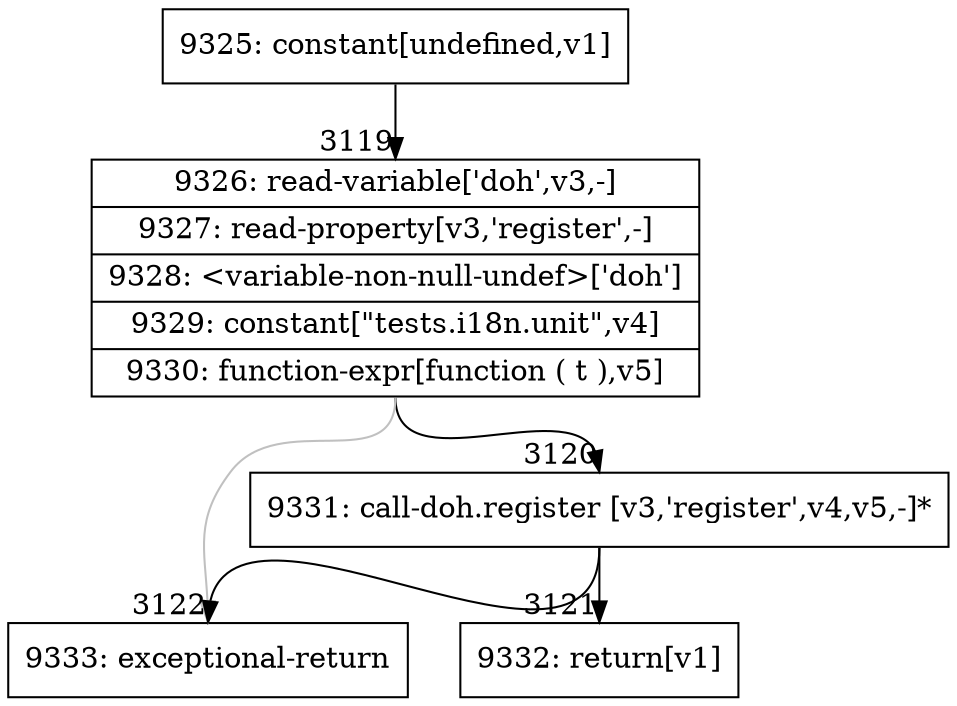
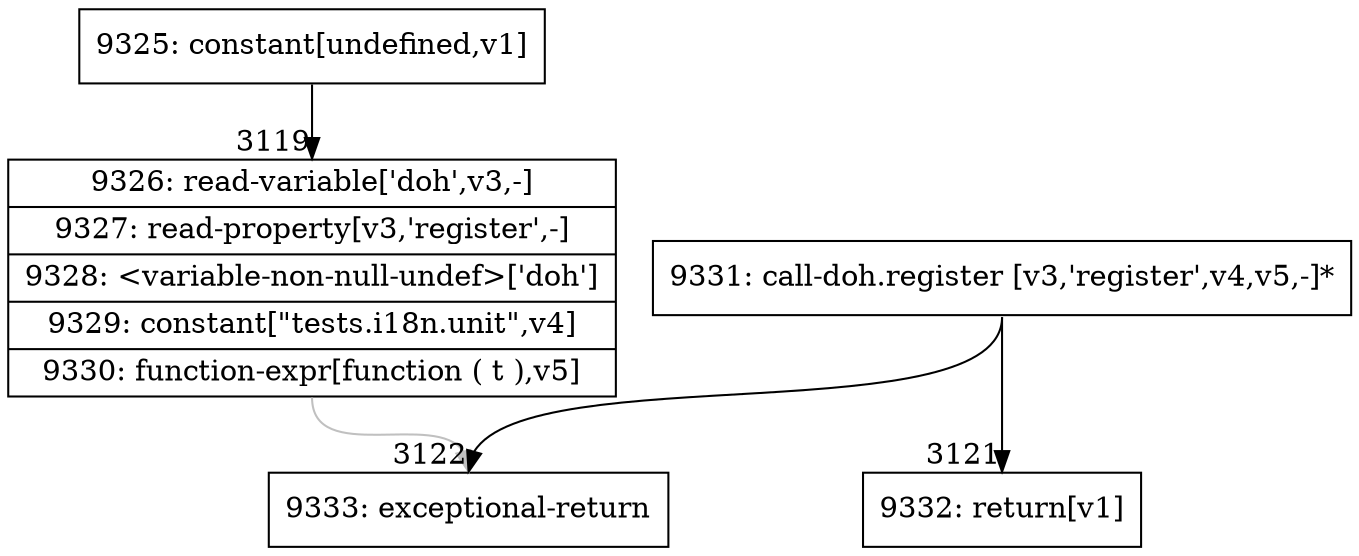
(487, 436) -> none
